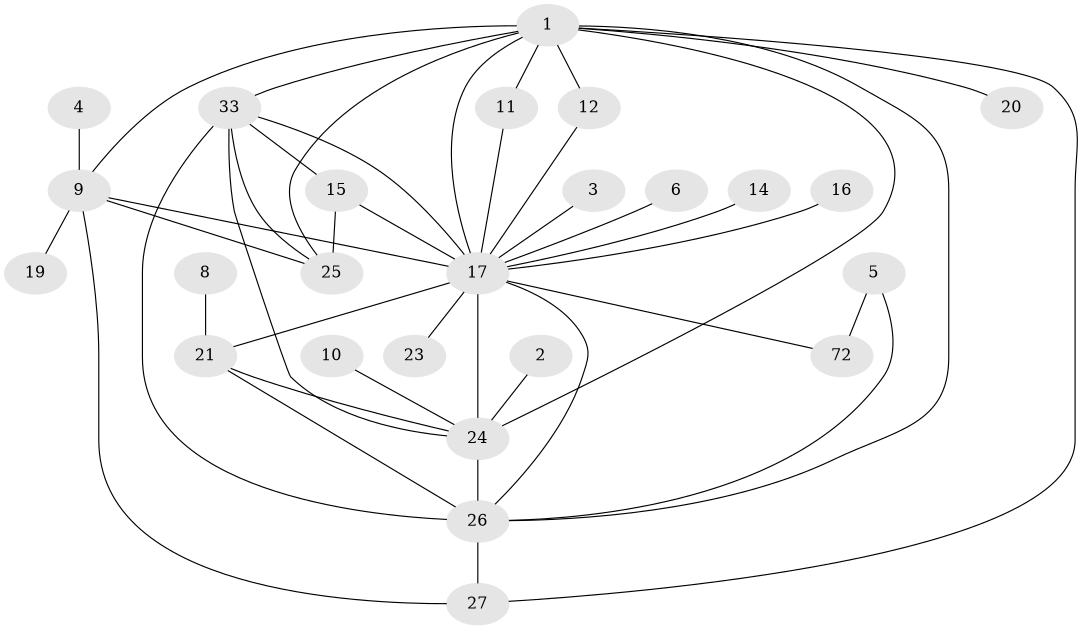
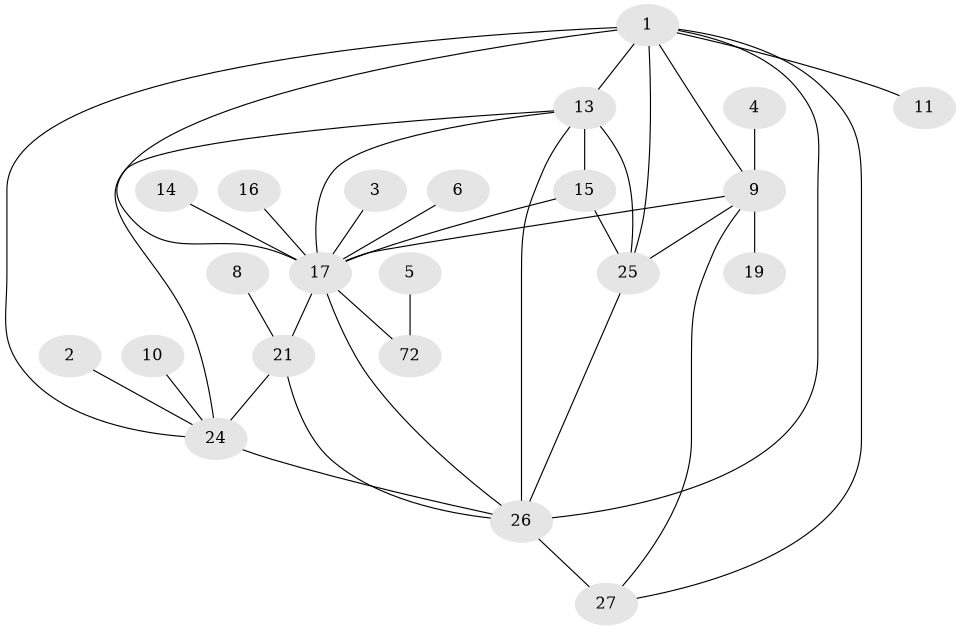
(230, 108) -> (585, 108)
(589, 108) -> none
(1012, 108) -> none
(492, 191) -> none
(415, 356) -> none
(478, 356) -> none
(753, 473) -> (575, 397)
